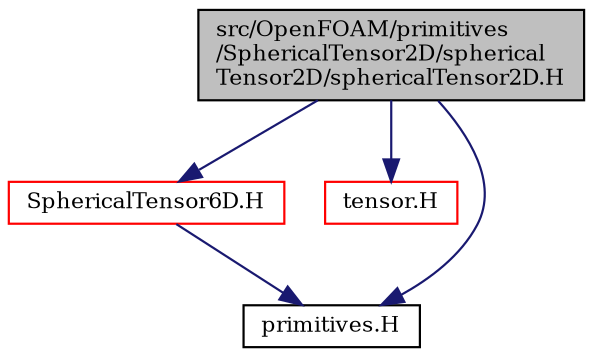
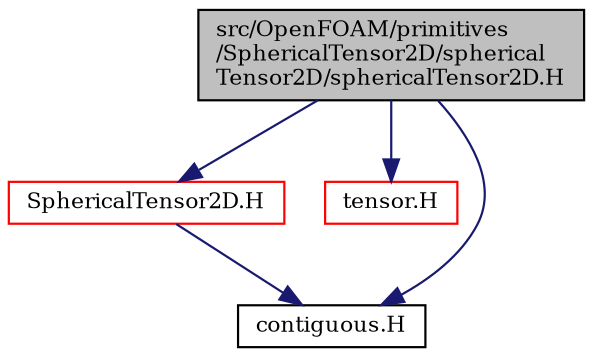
(147, 203) -> (147, 203)
(332, 326) -> (332, 326)
